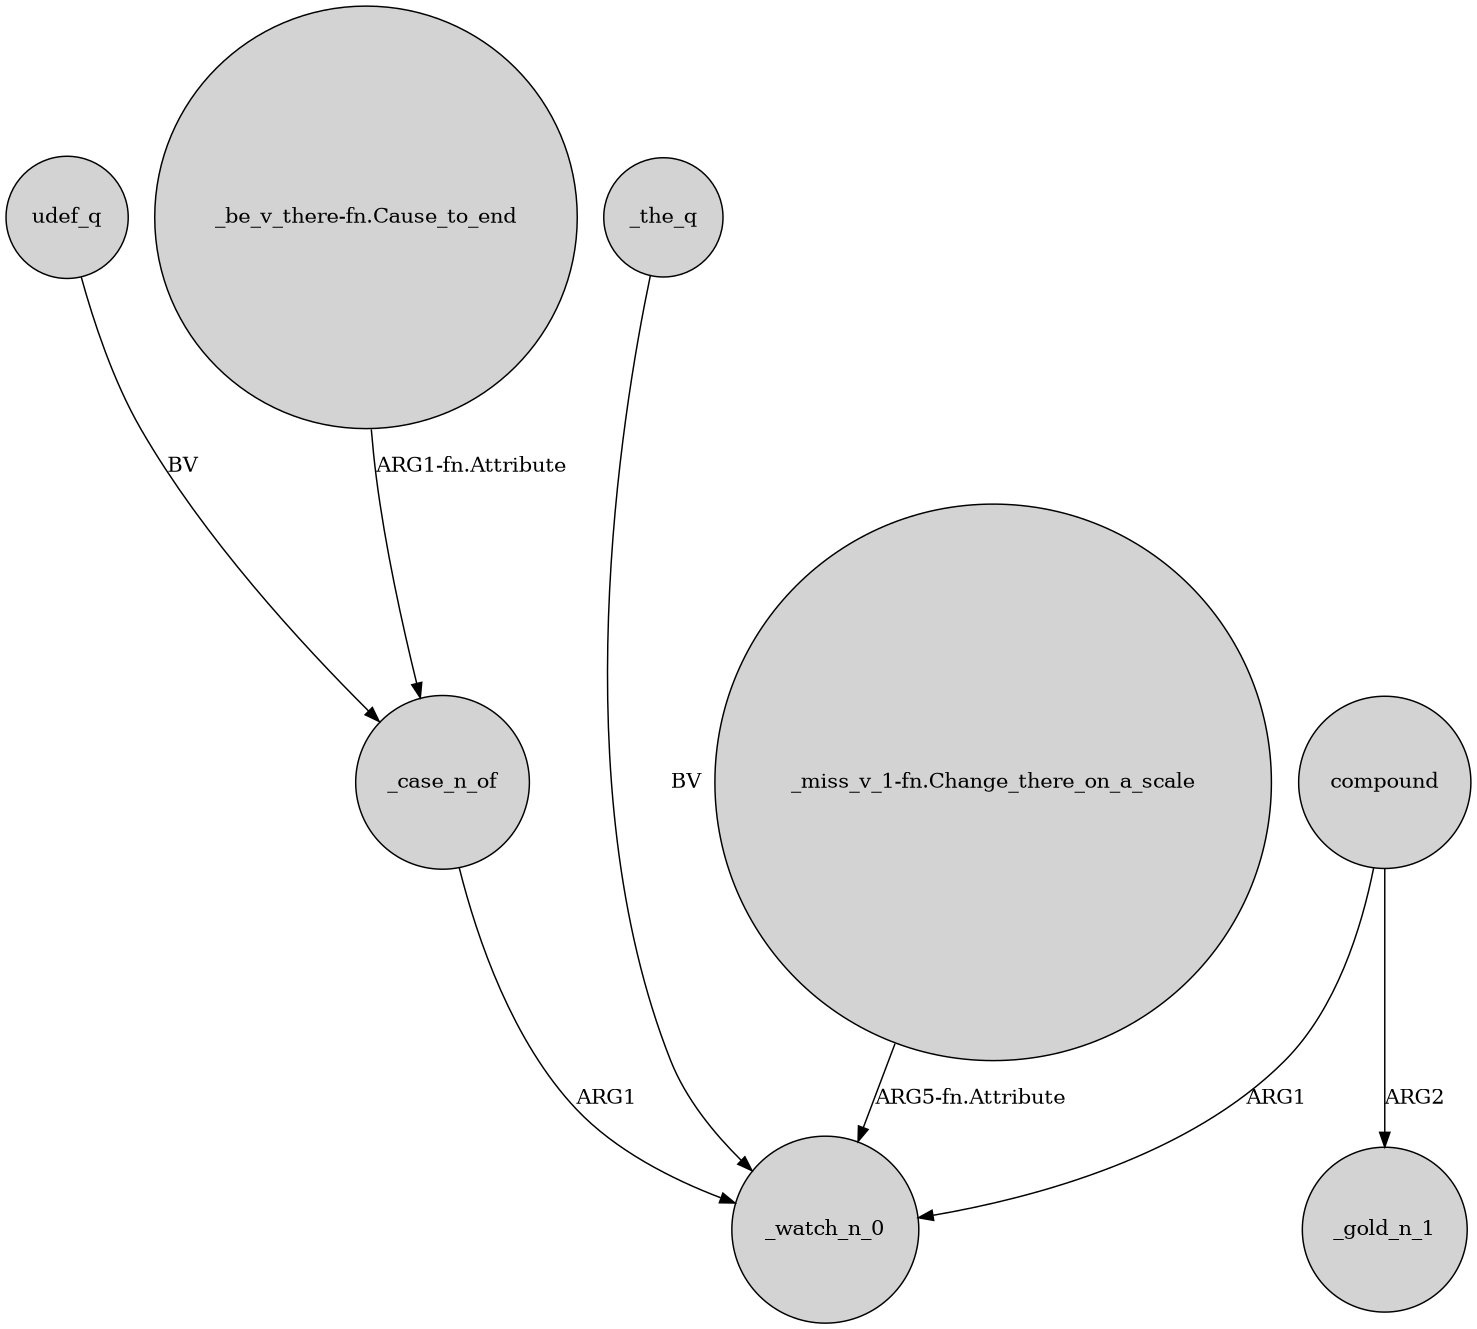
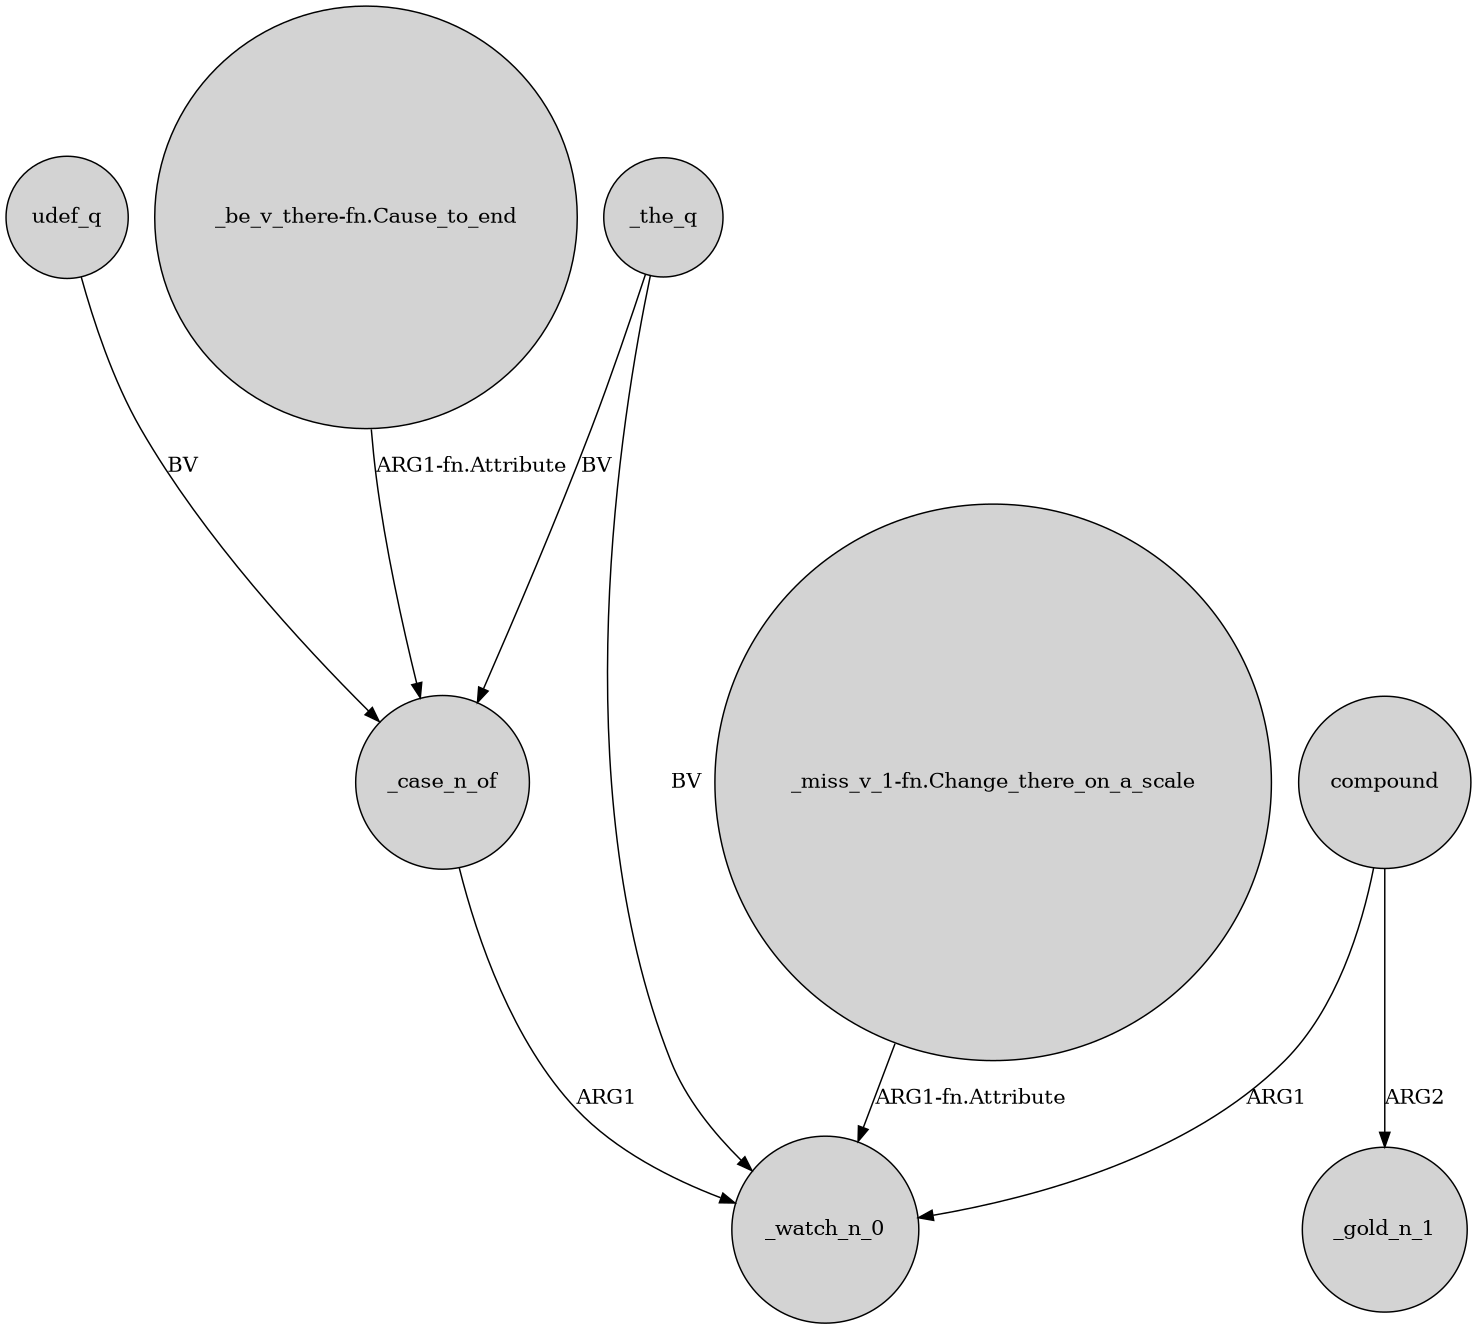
none -> (570, 483)
(971, 1098) -> (971, 1098)
